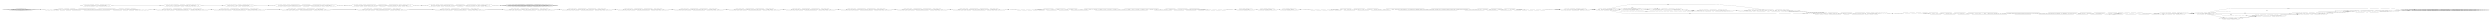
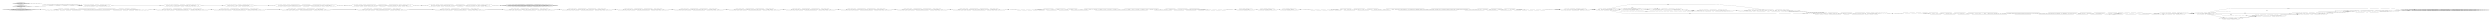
none -> (21, 3)
none -> (21, 6)
